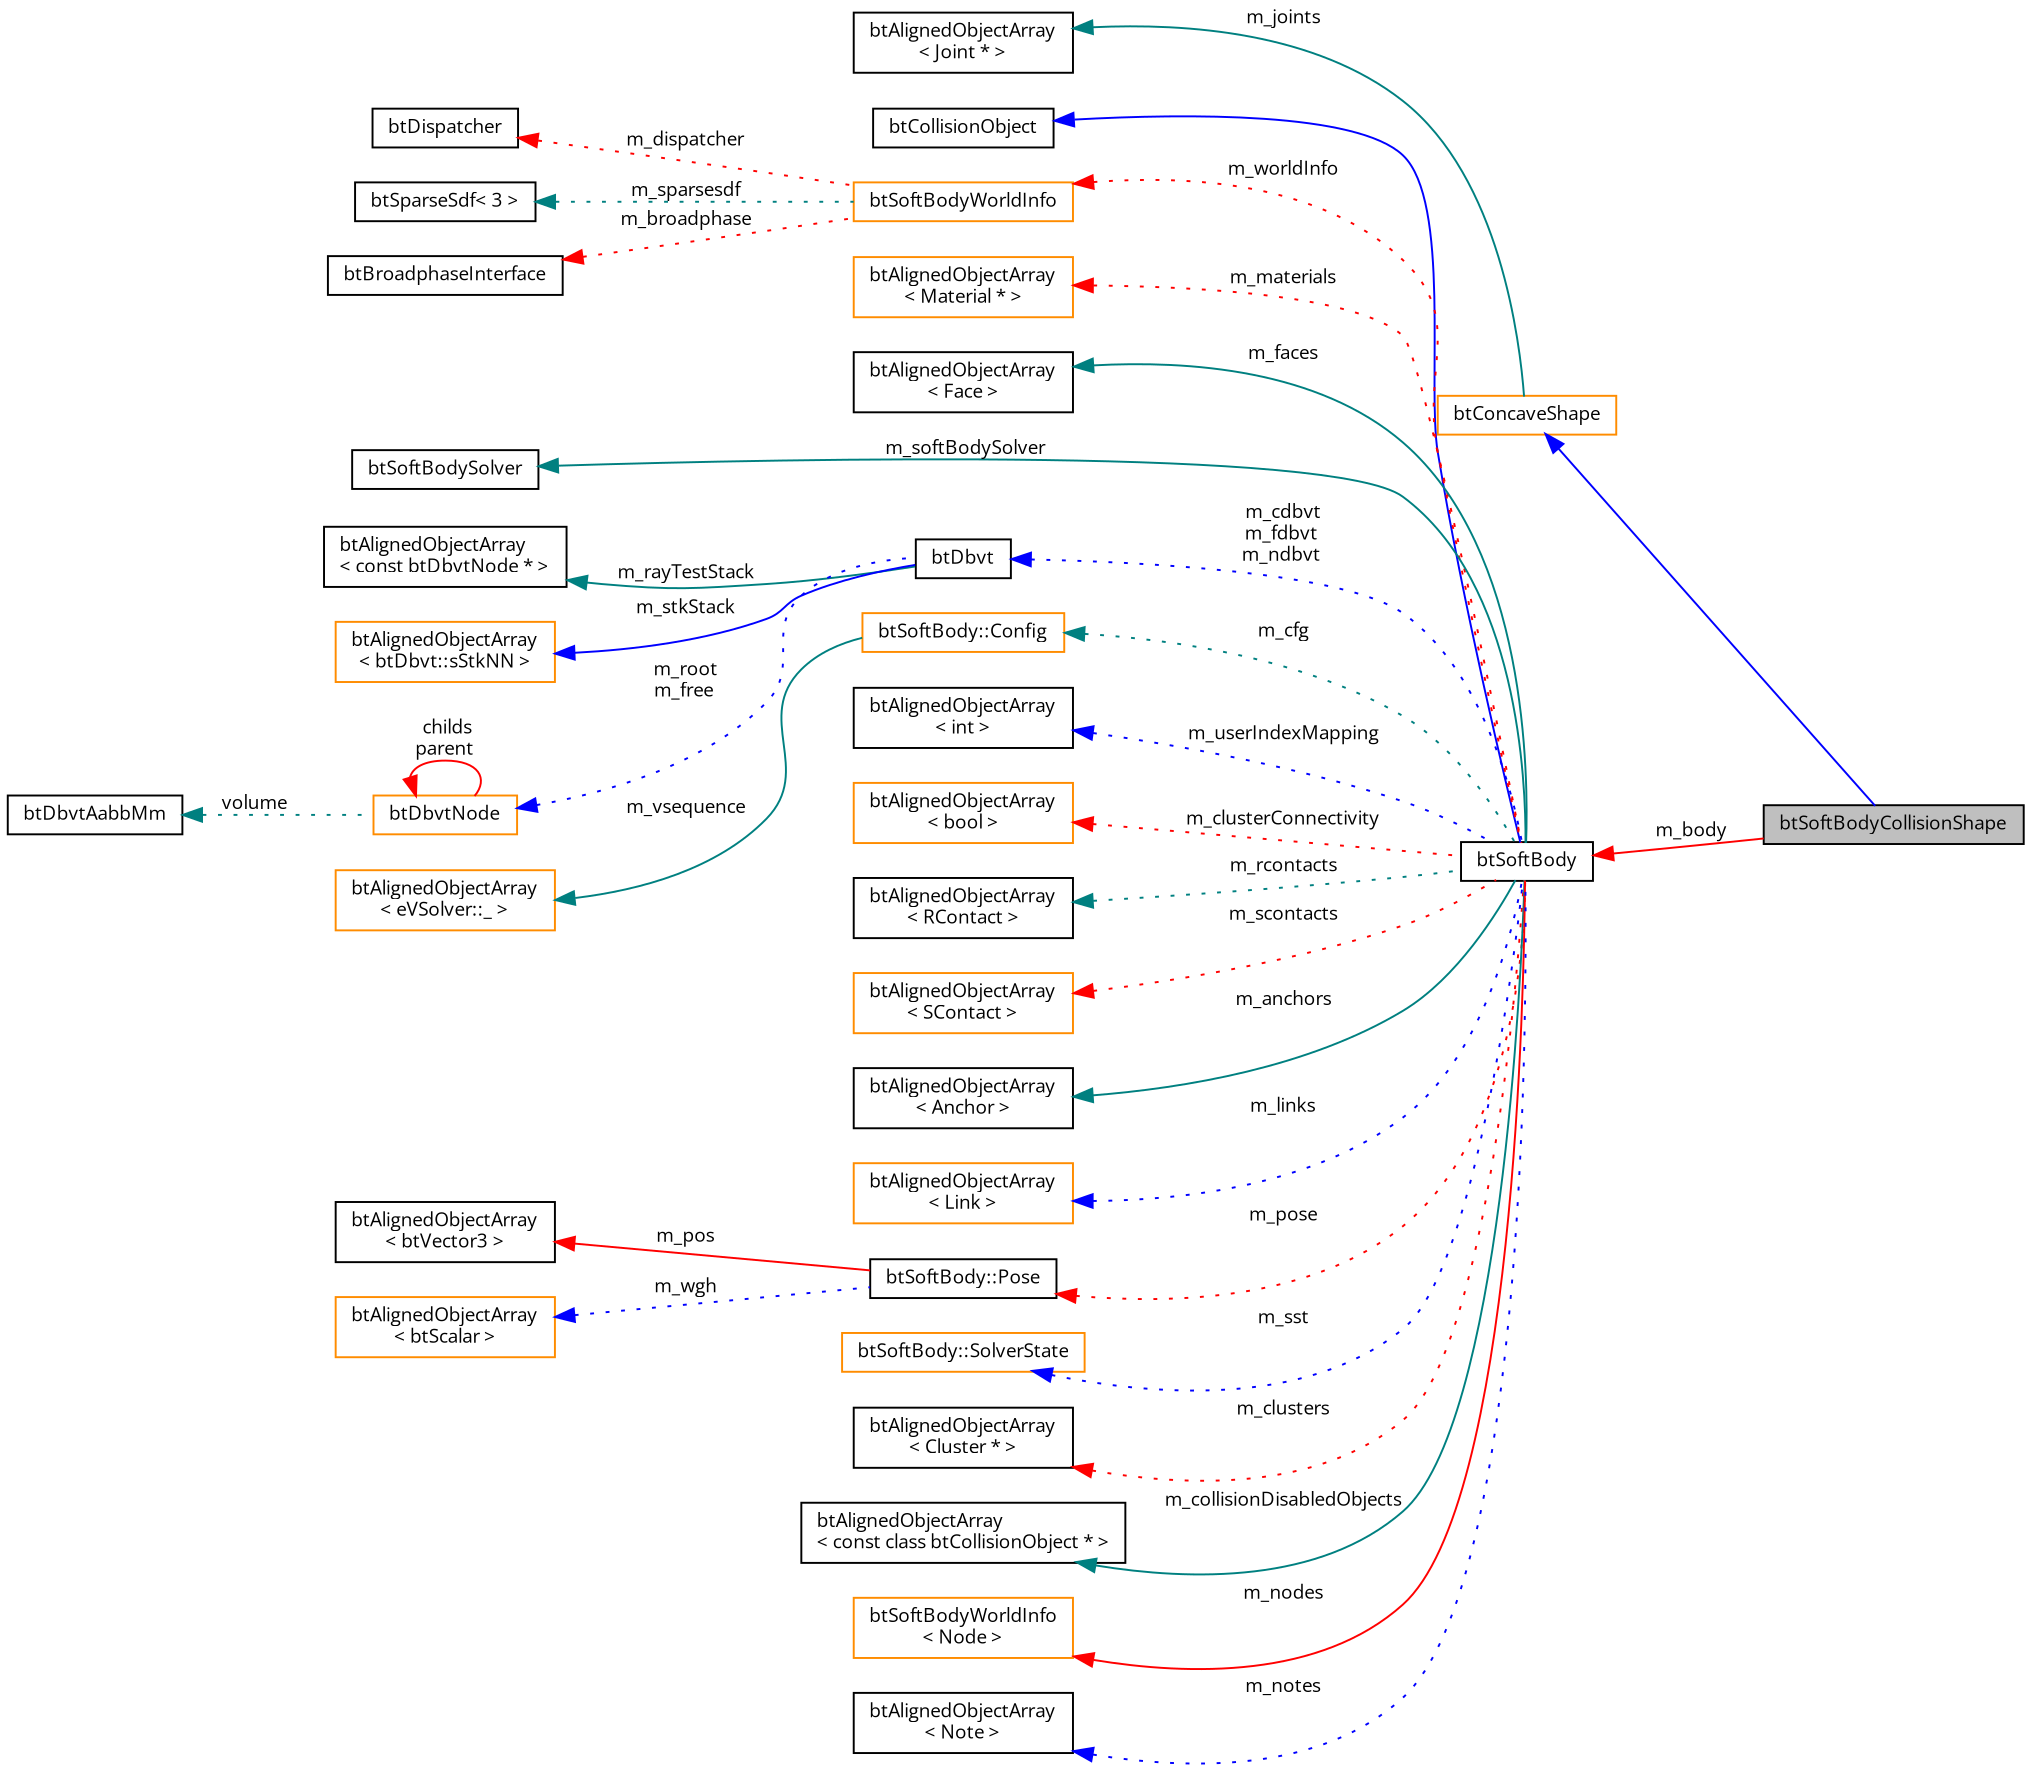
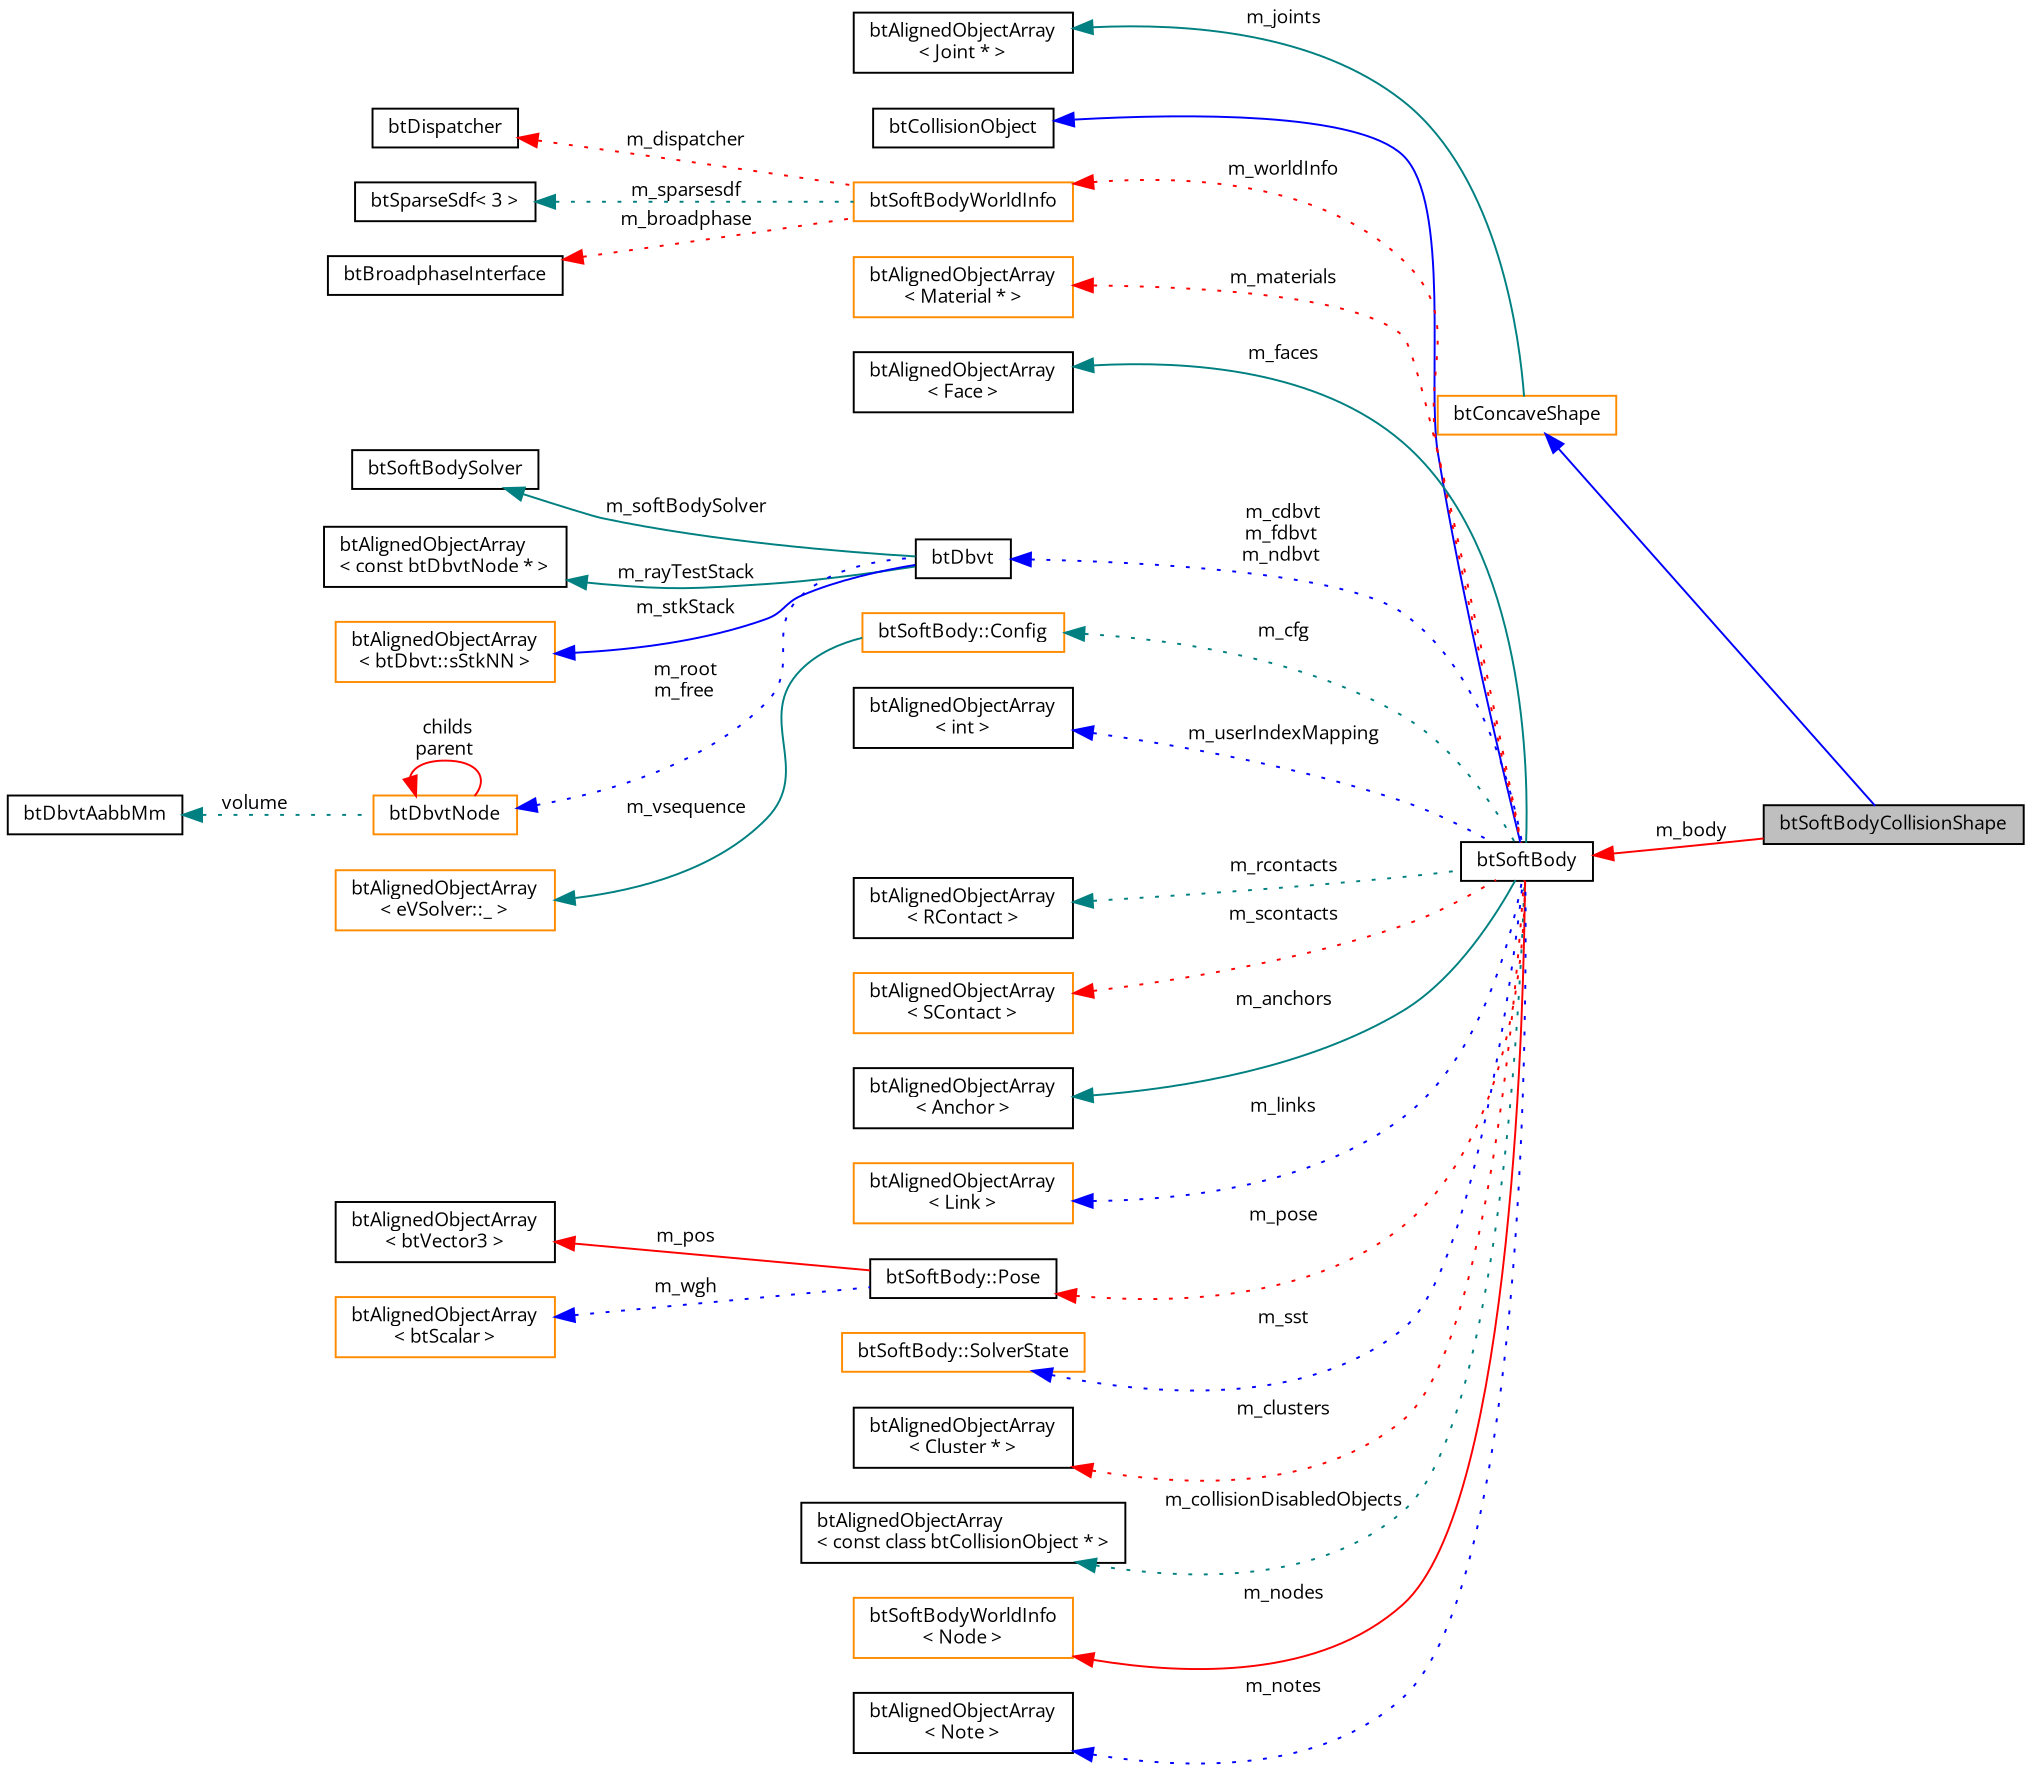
(1172, 464) -> (717, 537)
(963, 813) -> none
(1469, 1363) -> (1469, 1363)
